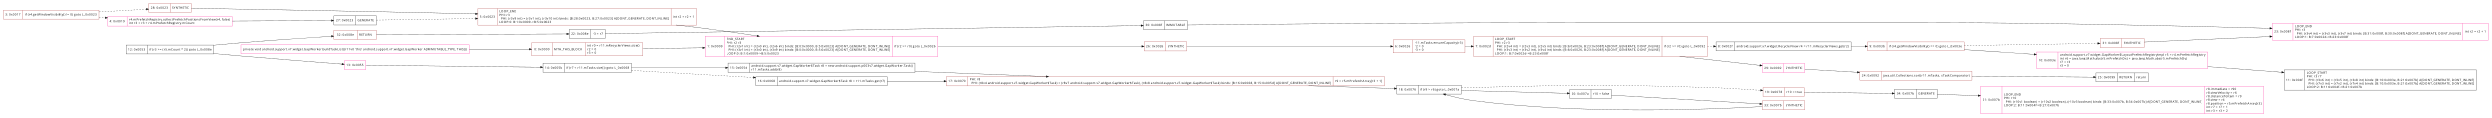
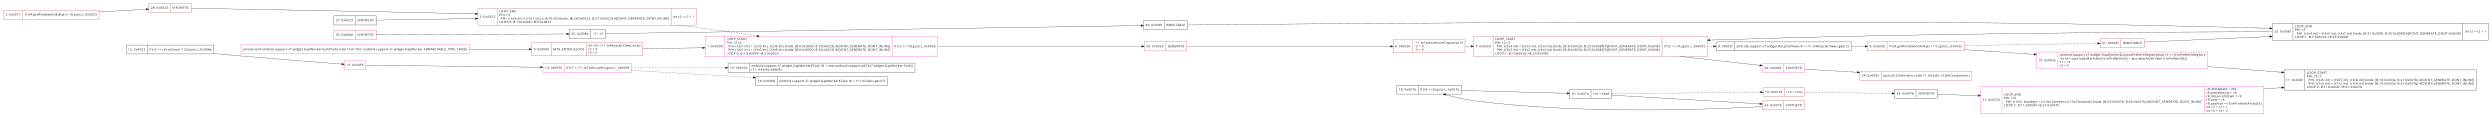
(123, 11) -> (123, 11)
(426, 19) -> (426, 19)
(366, 20) -> (366, 20)
(170, 21) -> none
(717, 30) -> (717, 30)
(2380, 32) -> (2380, 32)
none -> (1991, 34)
(366, 35) -> (366, 35)
(736, 39) -> (737, 39)
(273, 40) -> none
(2132, 43) -> (2132, 43)
(1176, 46) -> (1176, 46)
(568, 49) -> (569, 49)
(587, 68) -> (587, 68)
(678, 68) -> (678, 68)
(2122, 77) -> none
(1165, 81) -> none
(1611, 85) -> (1686, 93)
none -> (2273, 88)
(1848, 93) -> (1848, 93)
(1927, 94) -> (1927, 94)
